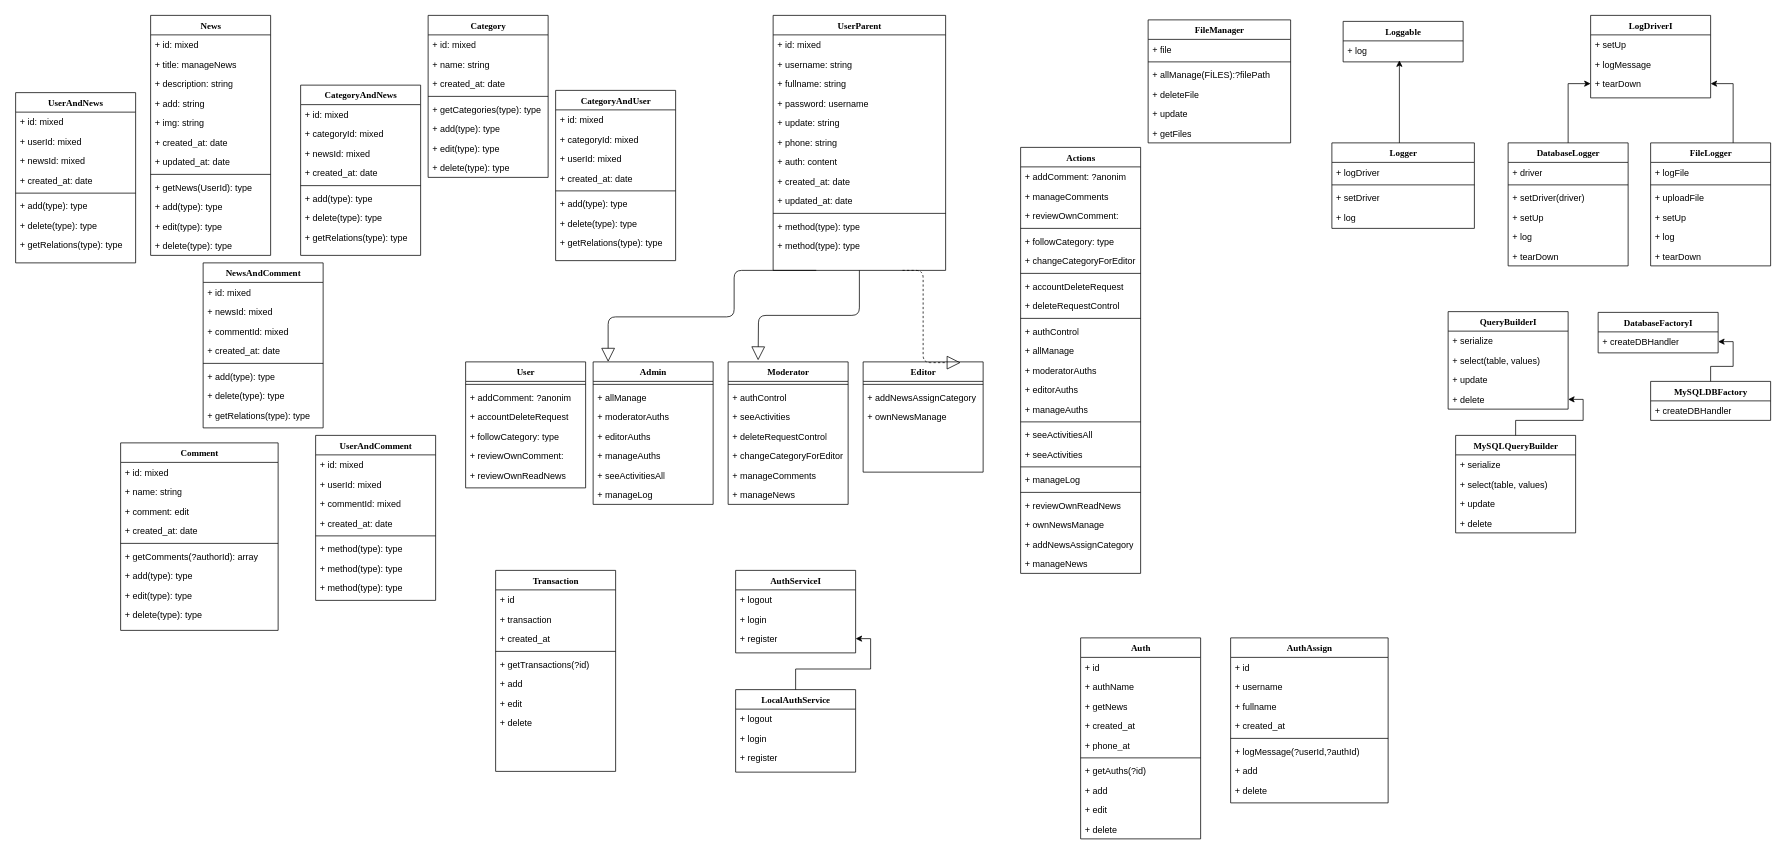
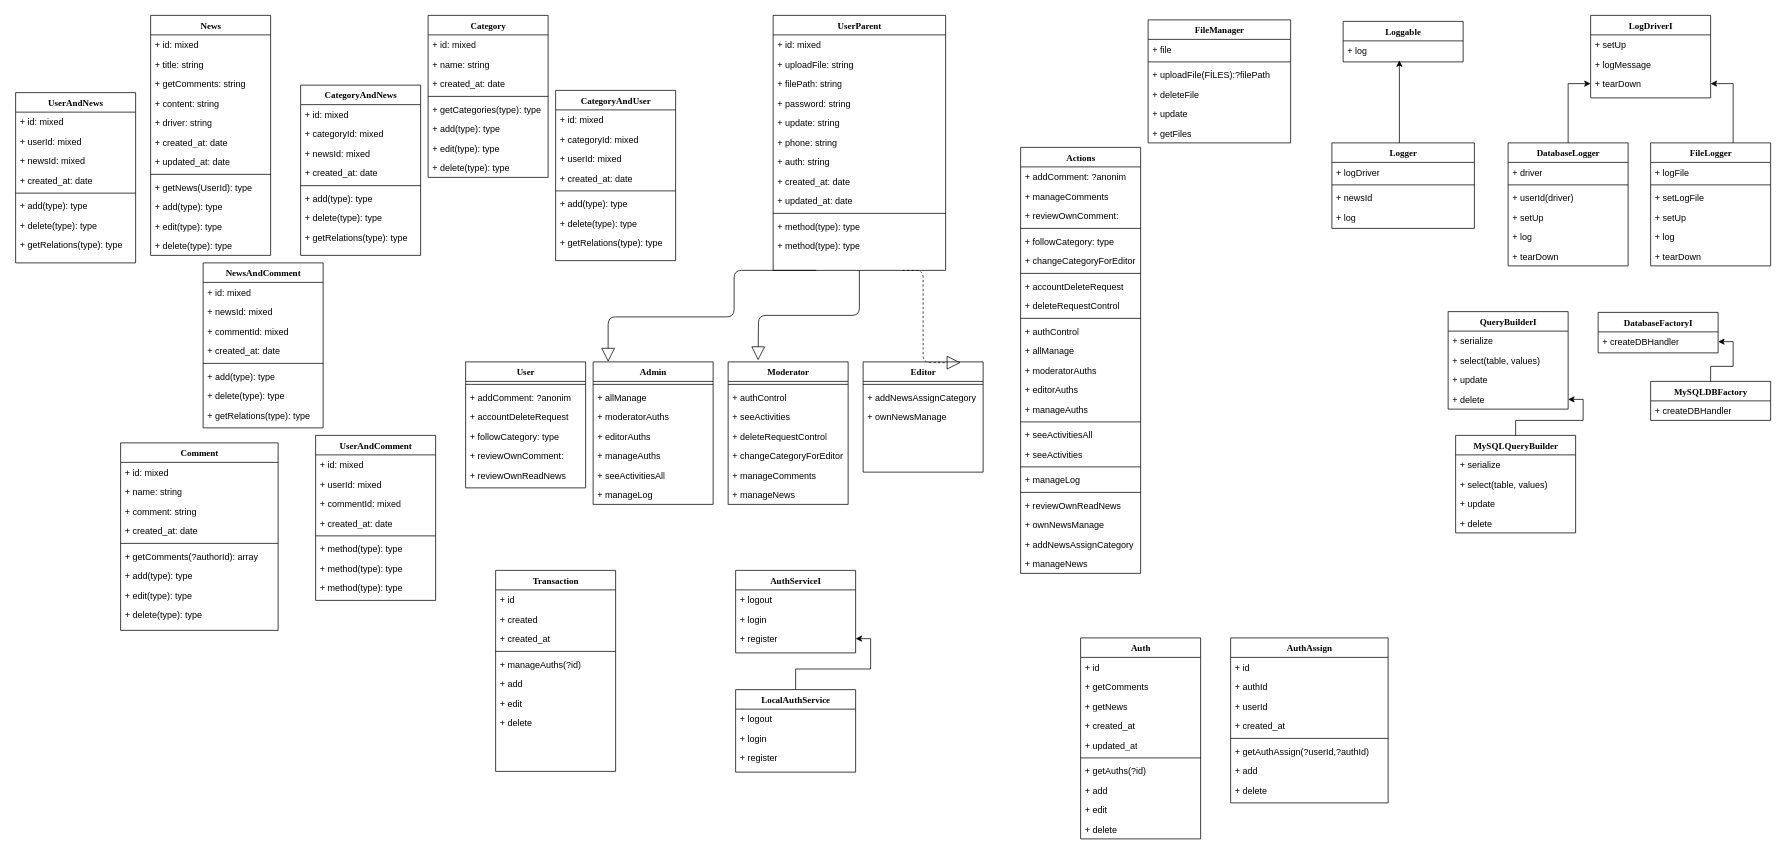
(197, 65) -> (186, 65)
(818, 65) -> (820, 65)
(1216, 76) -> (1217, 76)
(201, 85) -> (203, 85)
(816, 85) -> (816, 85)
(183, 104) -> (193, 104)
(824, 104) -> (818, 104)
(182, 124) -> (189, 124)
(812, 163) -> (808, 163)
(1362, 199) -> (1355, 199)
(1557, 199) -> (1550, 199)
(1680, 199) -> (1682, 199)
(158, 512) -> (163, 512)
(530, 620) -> (521, 620)
(552, 665) -> (543, 665)
(1109, 688) -> (1116, 688)
(1259, 688) -> (1254, 688)
(1257, 707) -> (1254, 707)
(1109, 746) -> (1114, 746)
(1304, 752) -> (1310, 757)
